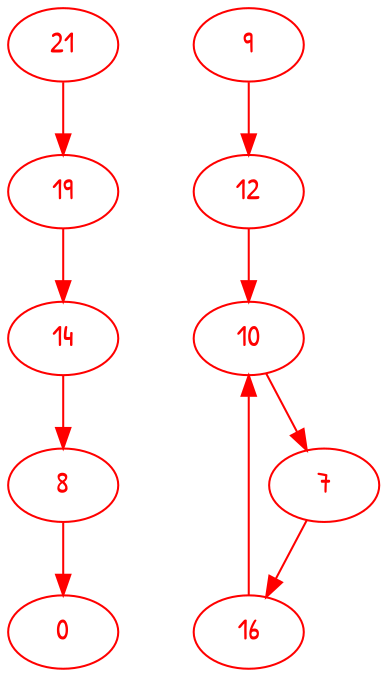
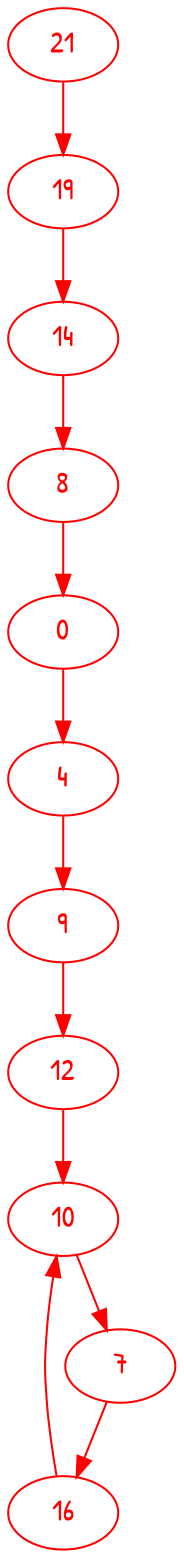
none -> (63, 779)
